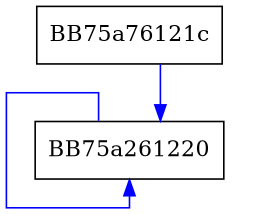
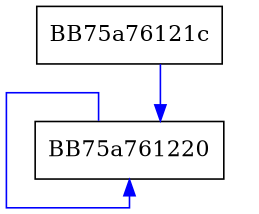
(129, 150) -> (129, 150)
